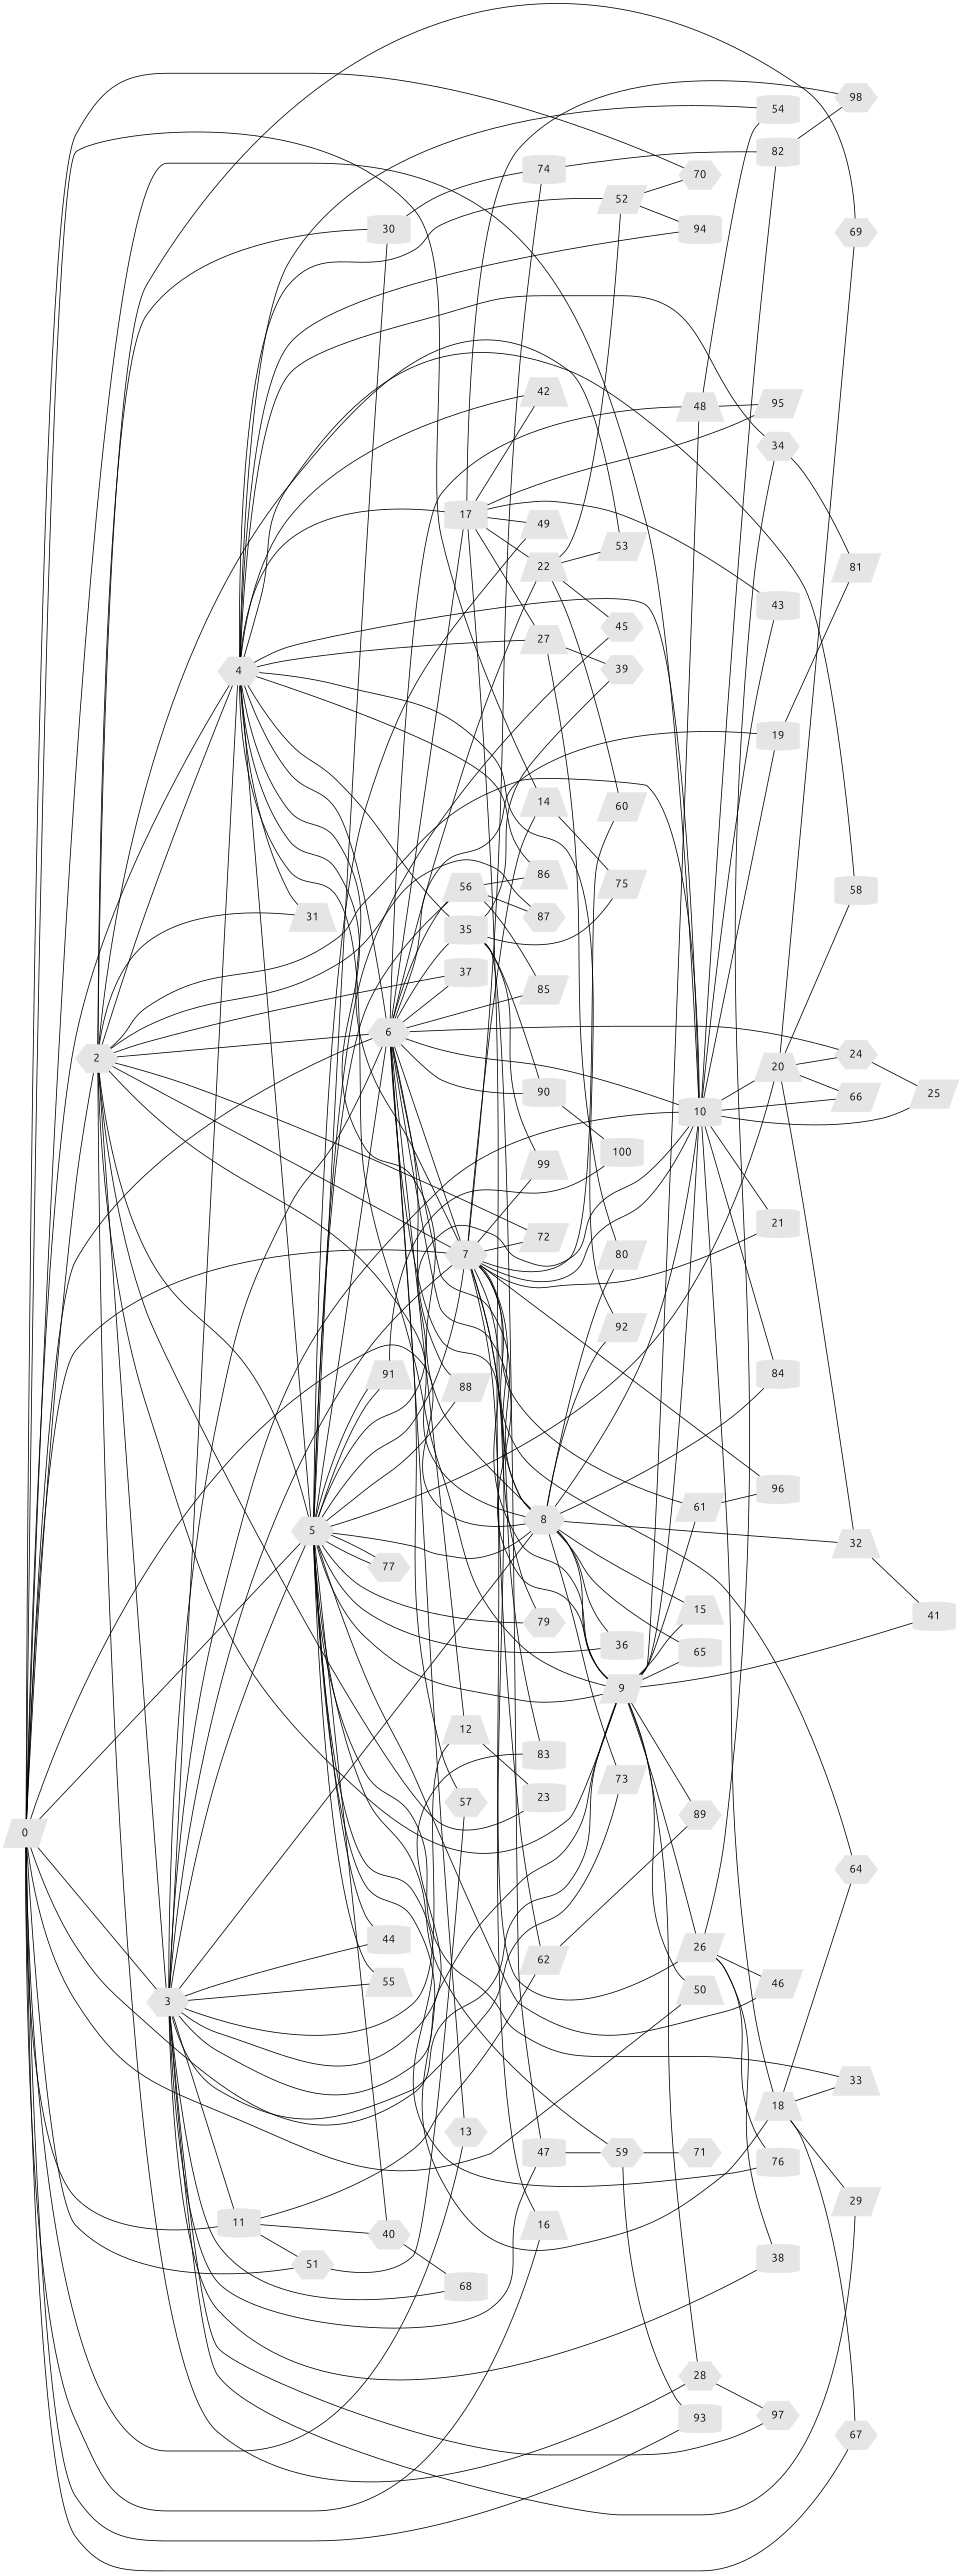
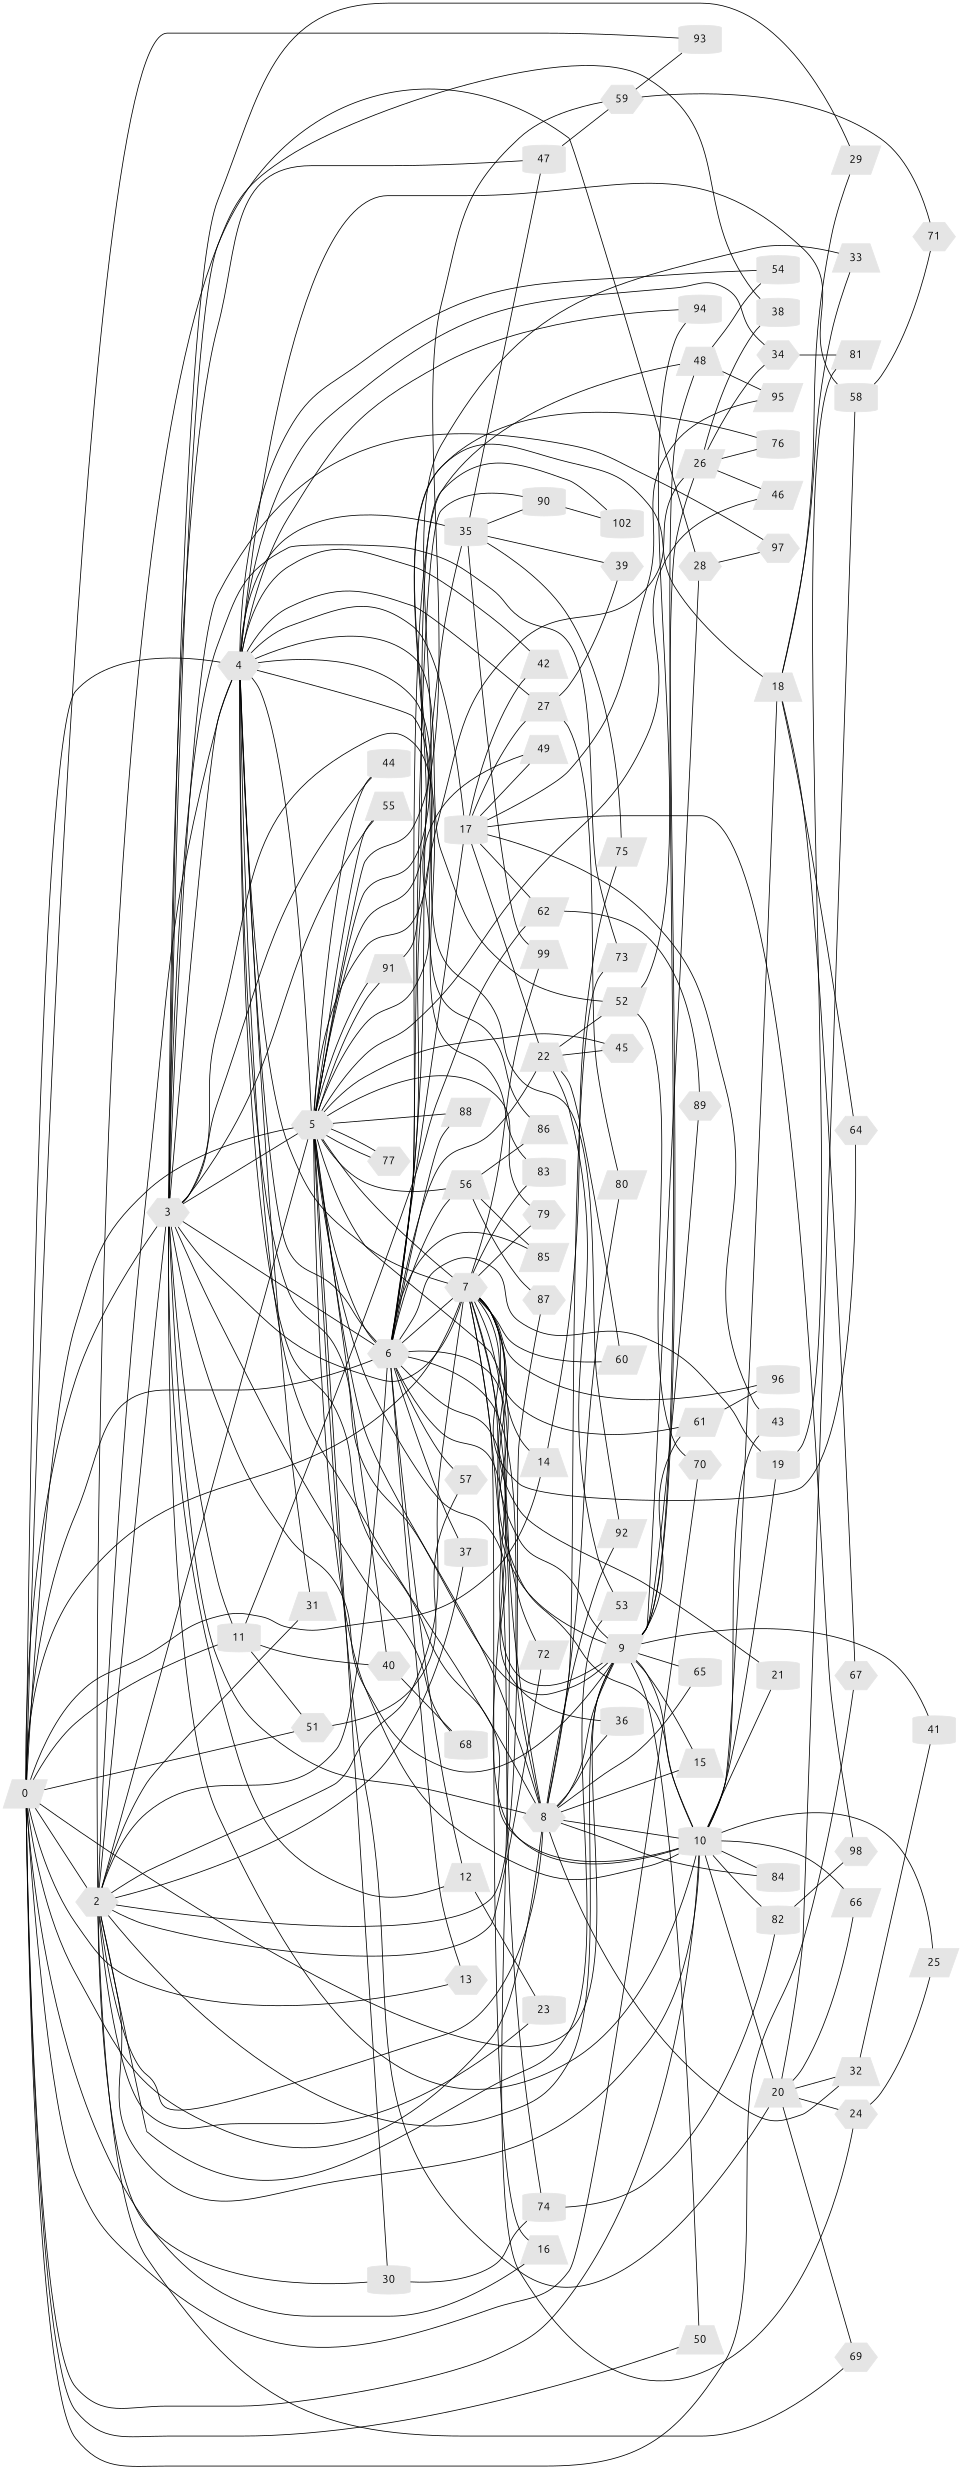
none -> (909, 321)
(622, 1152) -> (622, 524)
